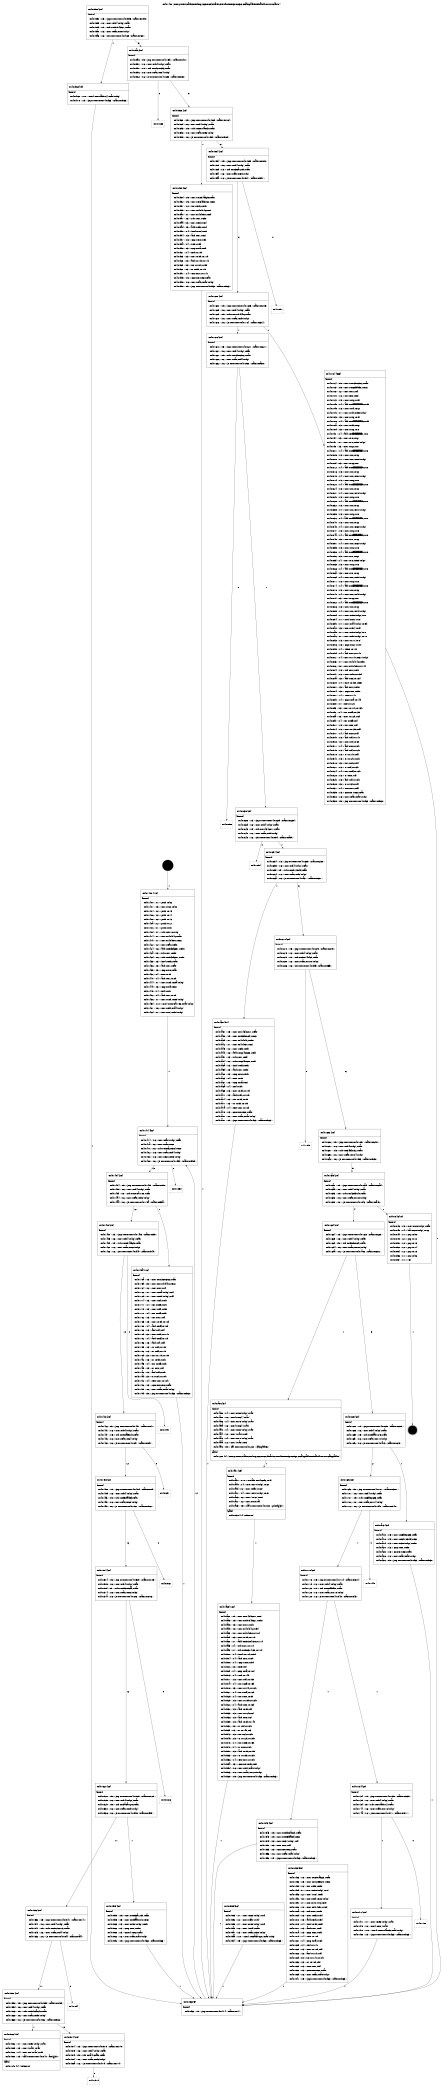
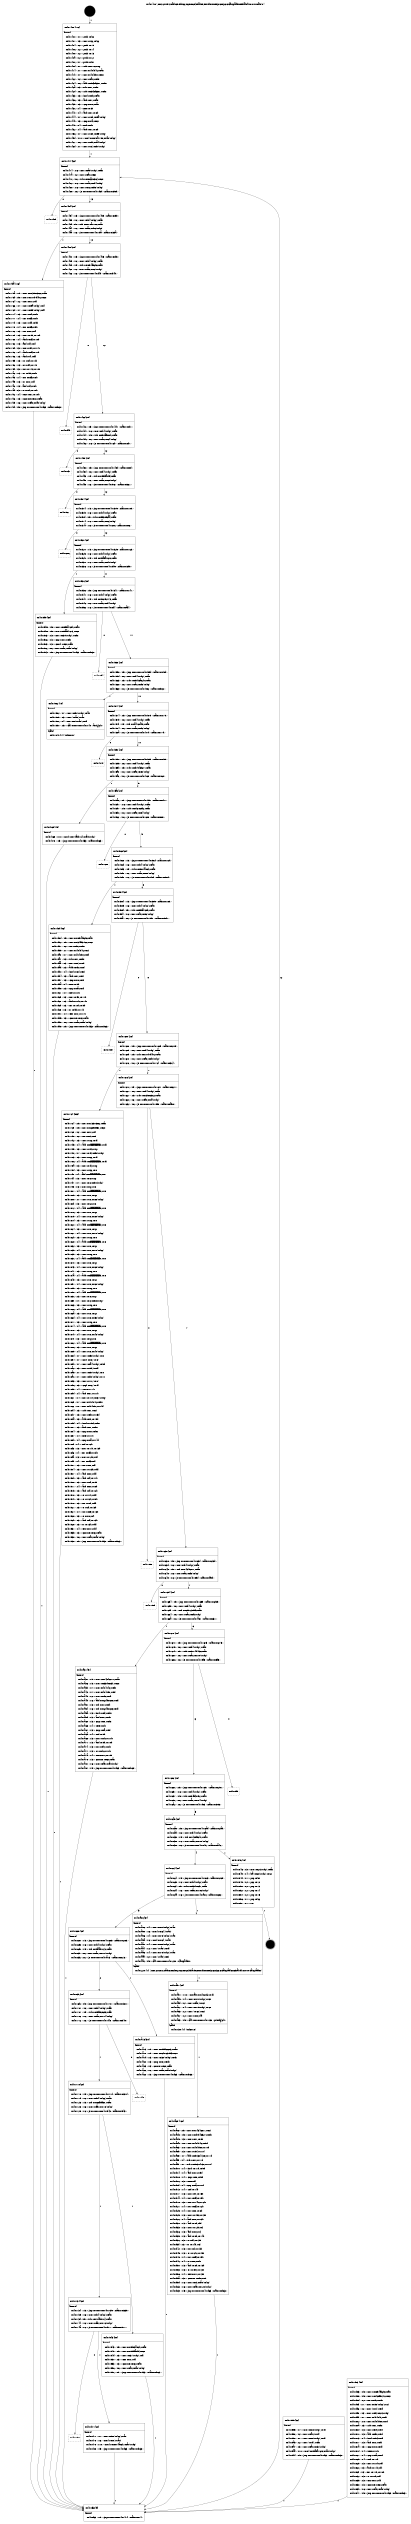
none -> (138, 741)
